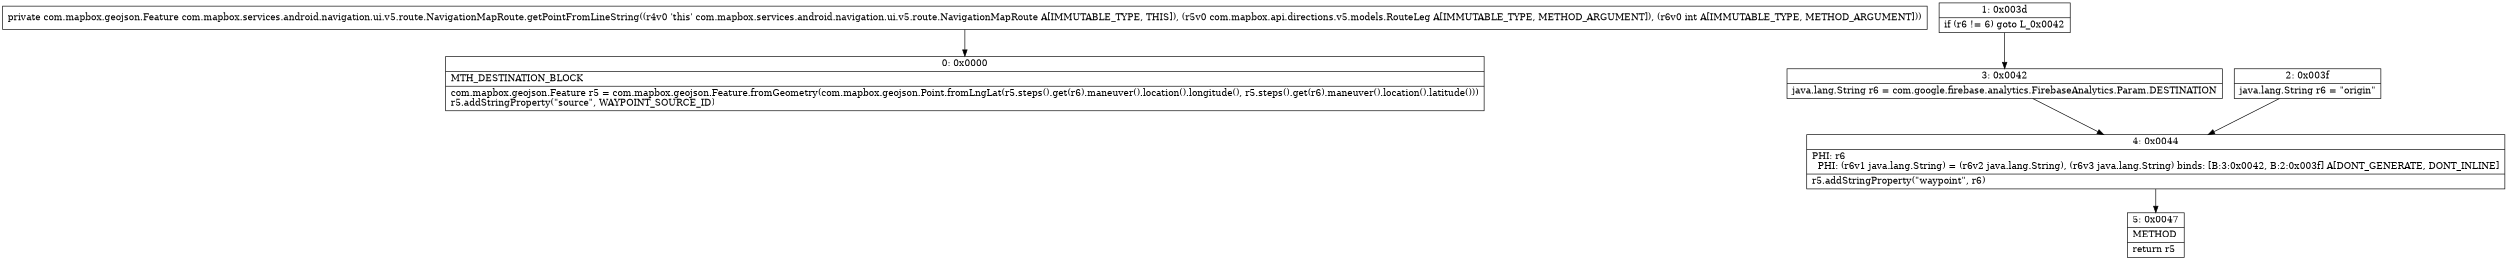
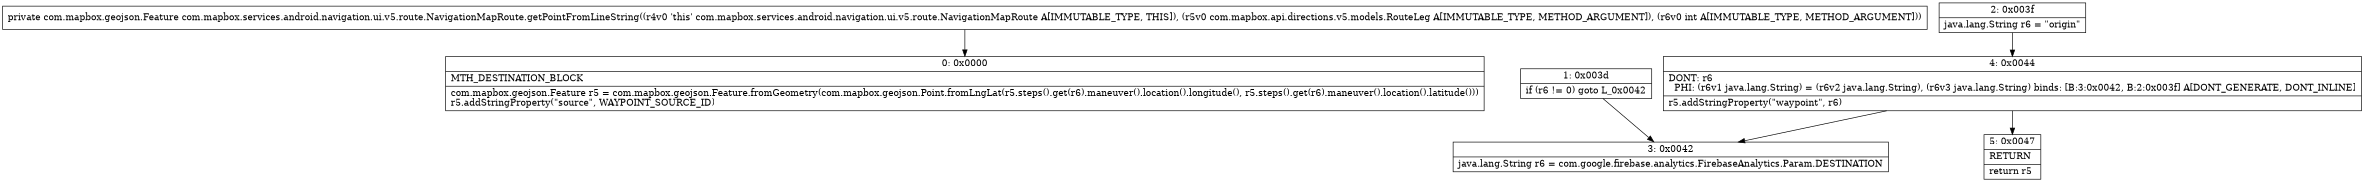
(2005, 25) -> (1586, 91)
(2065, 115) -> (1816, 126)
(1830, 157) -> (1692, 78)
(2155, 235) -> (2010, 157)
